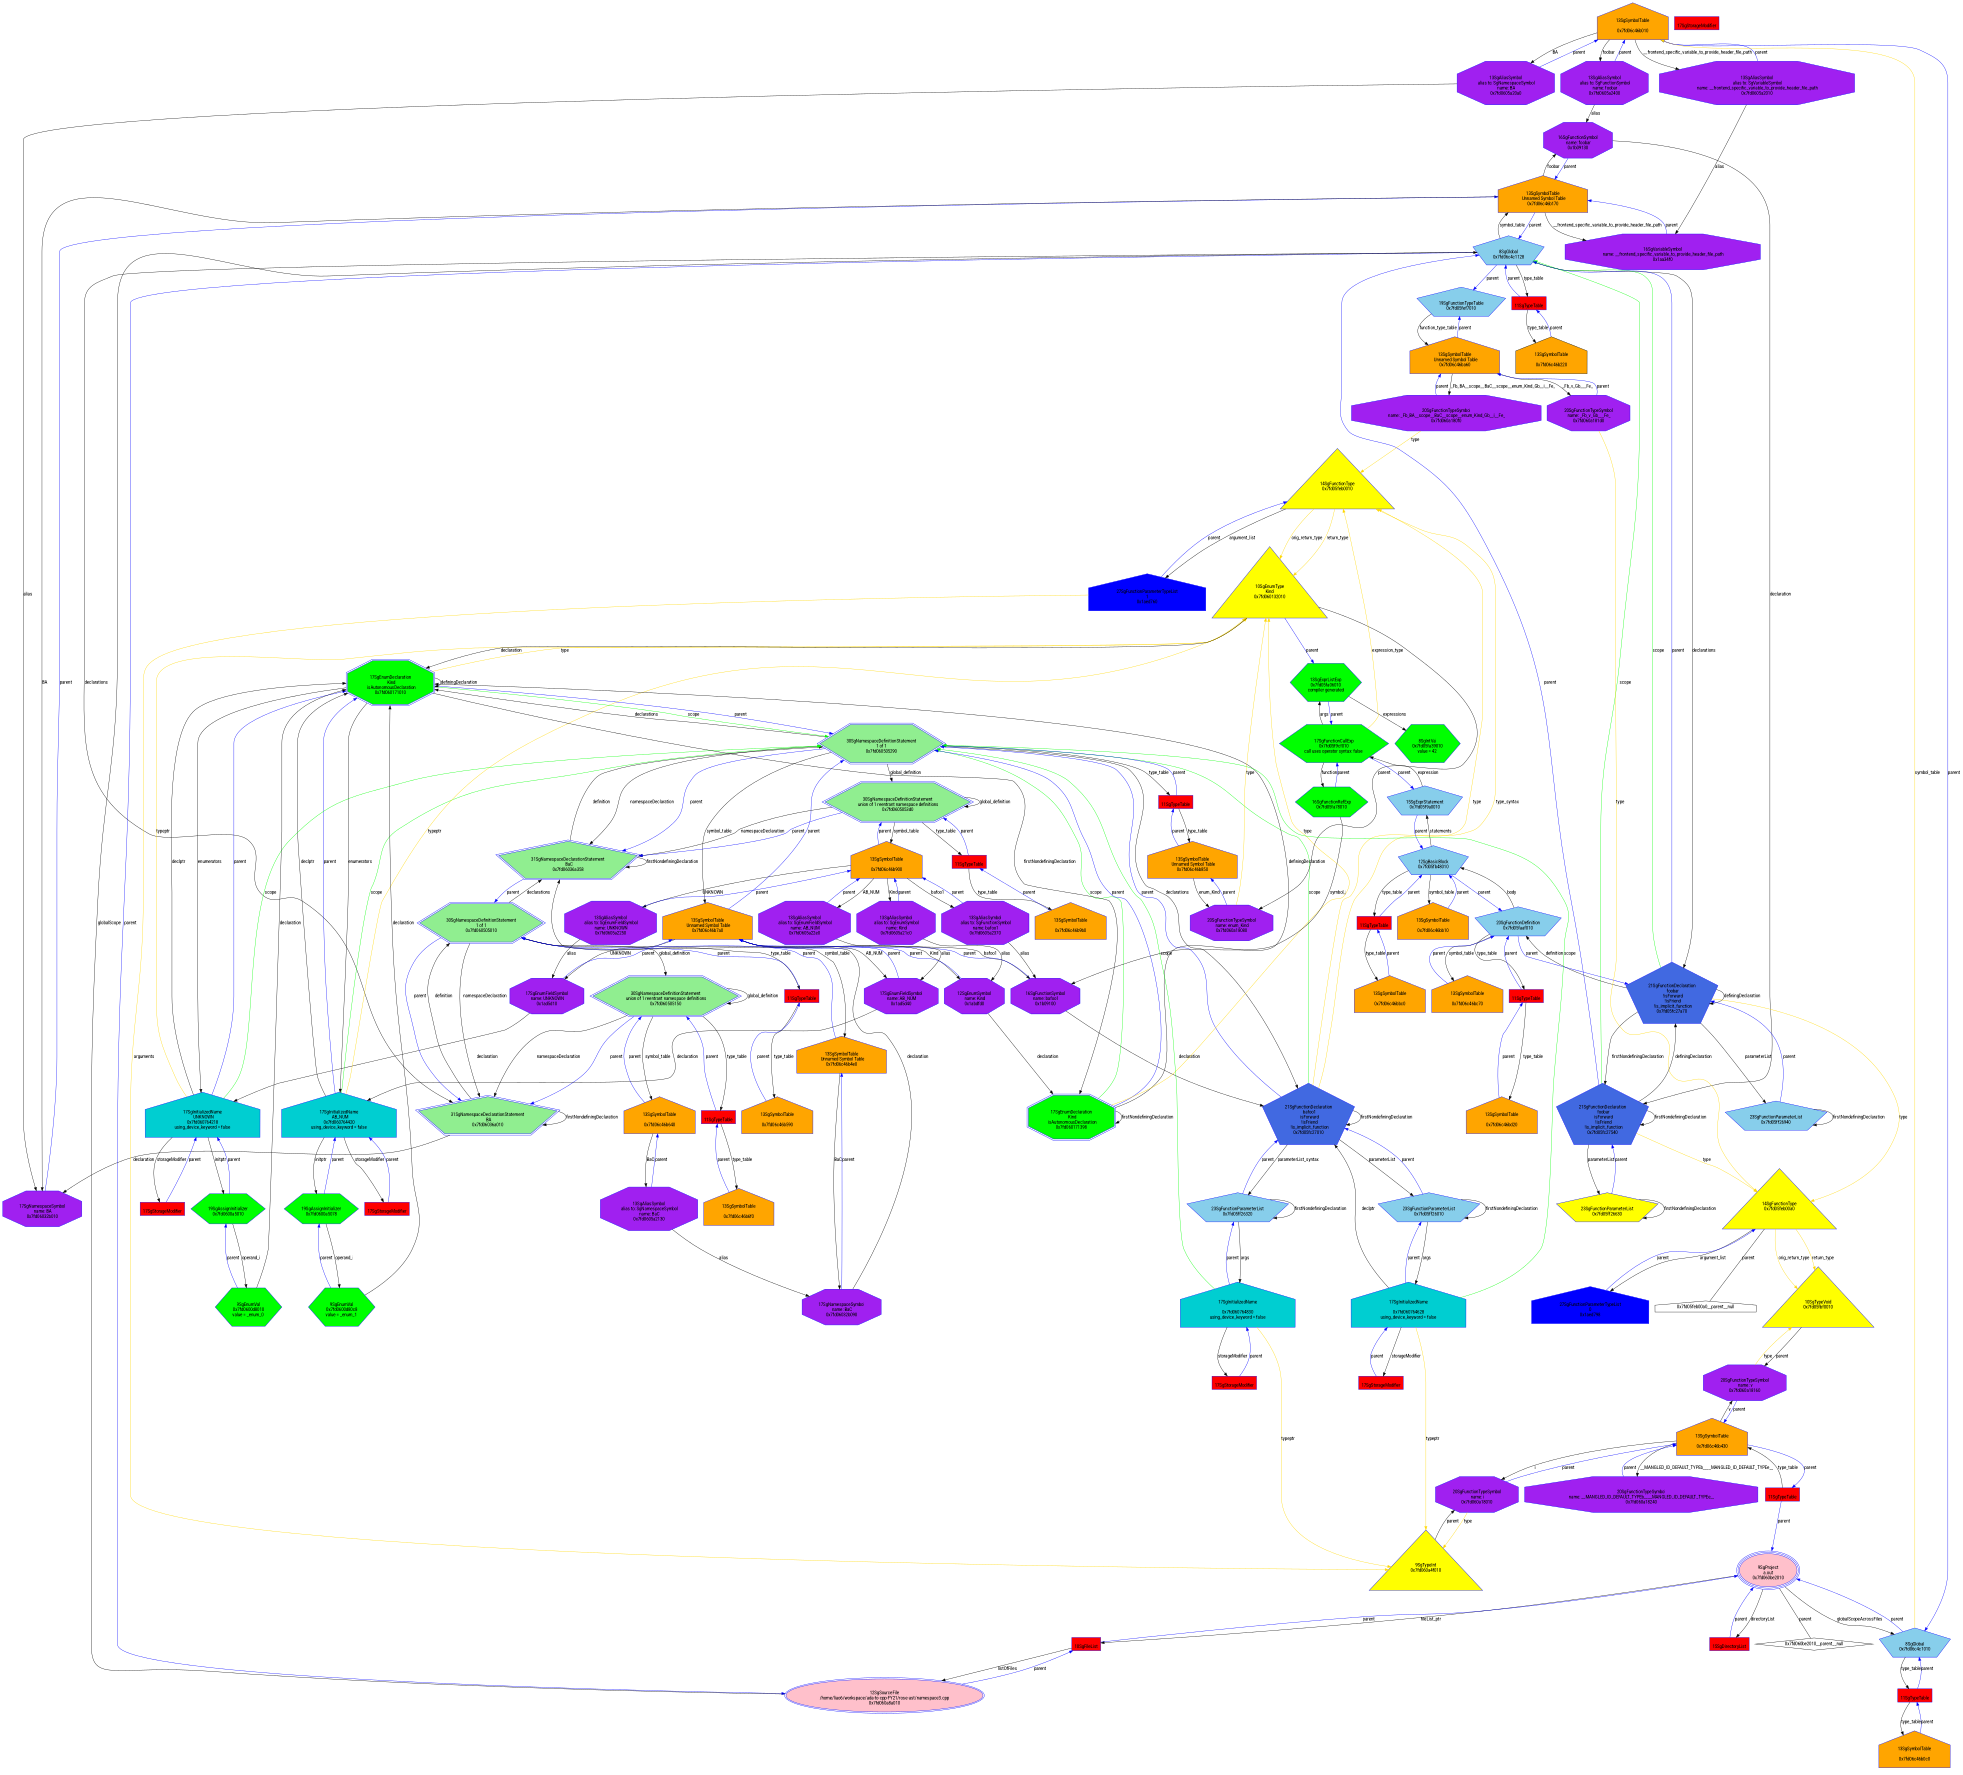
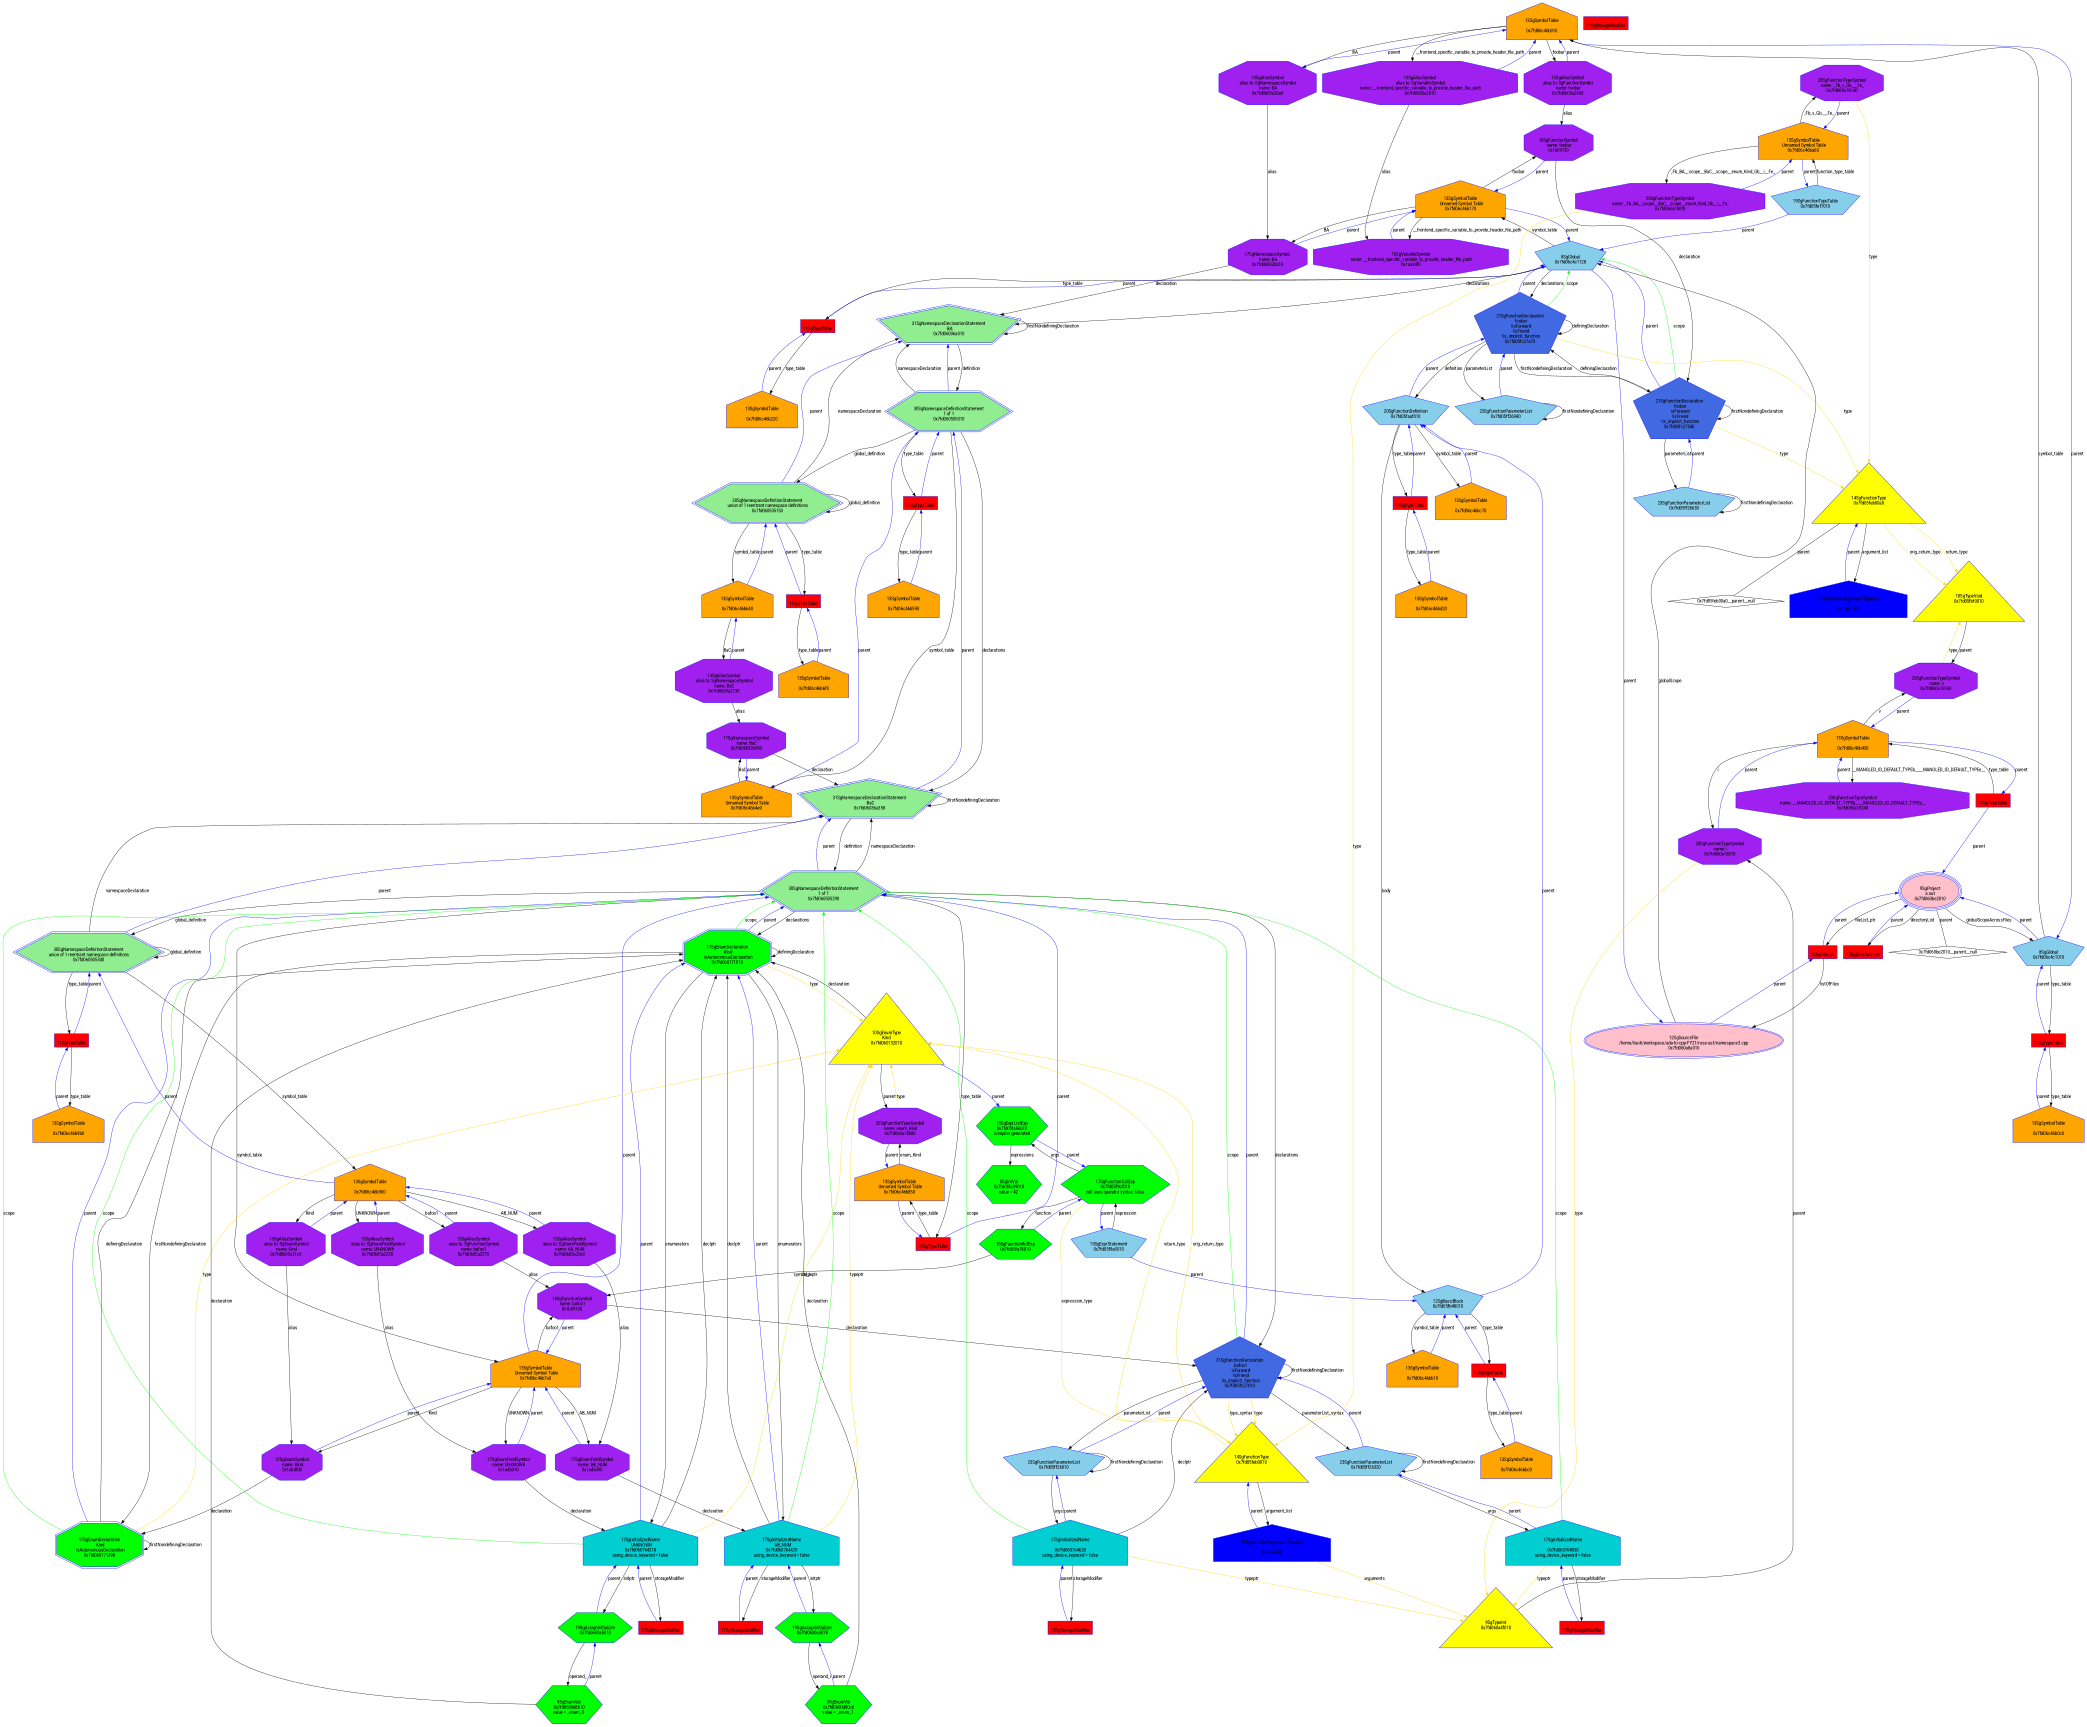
(1486, 276) -> (1696, 233)
(1551, 357) -> (762, 411)
(1915, 723) -> (2038, 265)
(1429, 833) -> none
(255, 1152) -> (1117, 290)
(1607, 1209) -> (1684, 503)
(1706, 1307) -> (1726, 601)
